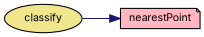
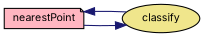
none -> (100, 26)
